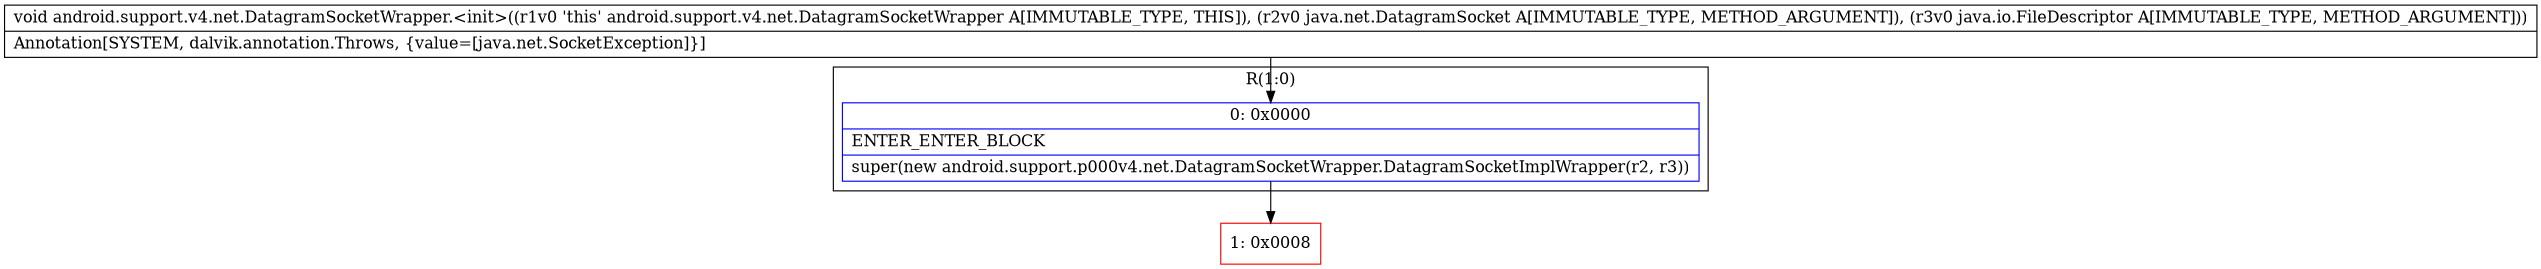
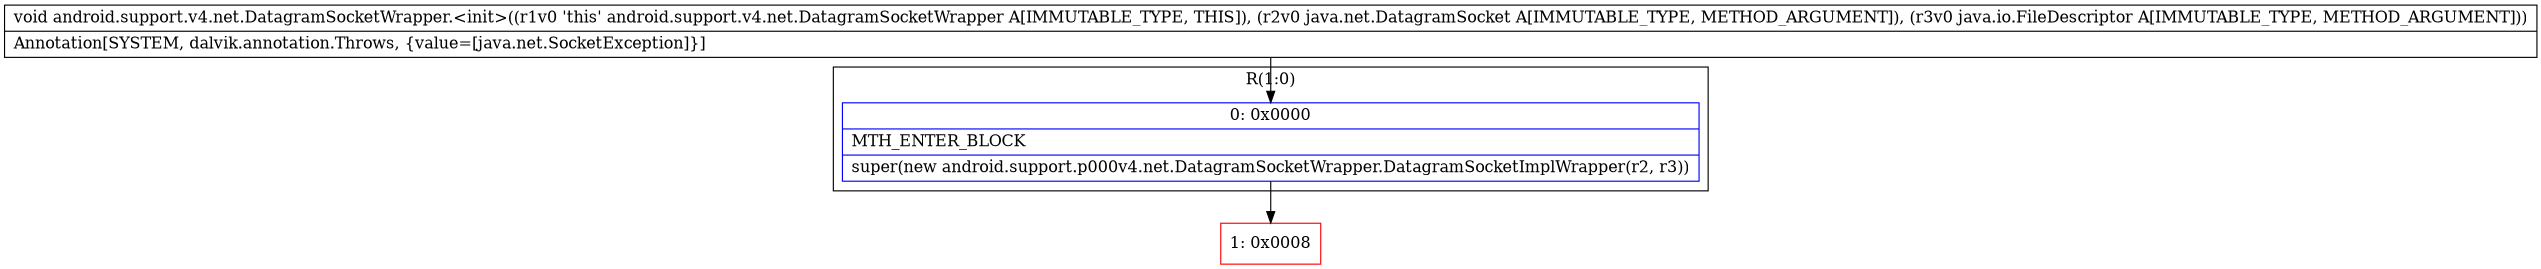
(949, 141) -> (939, 141)
